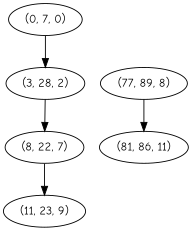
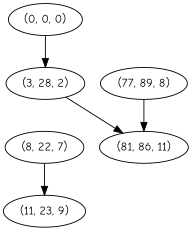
(45, 20) -> (45, 20)
(45, 111) -> (90, 113)
